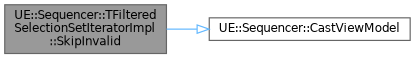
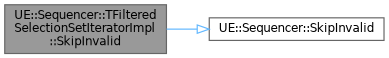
(310, 29) -> (297, 29)
